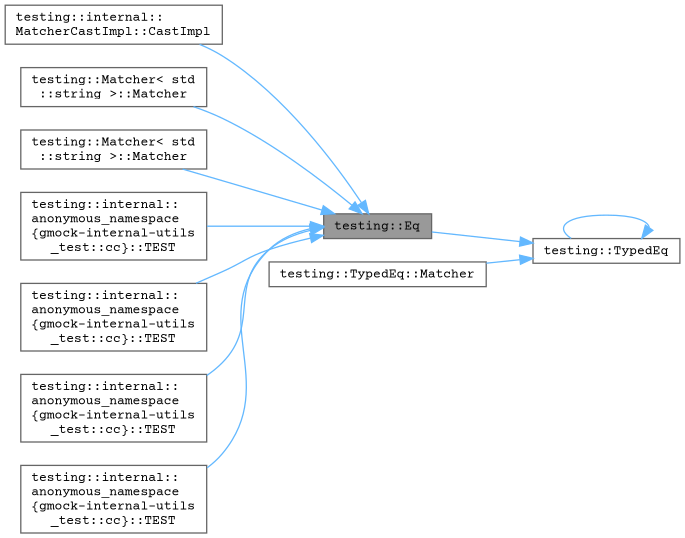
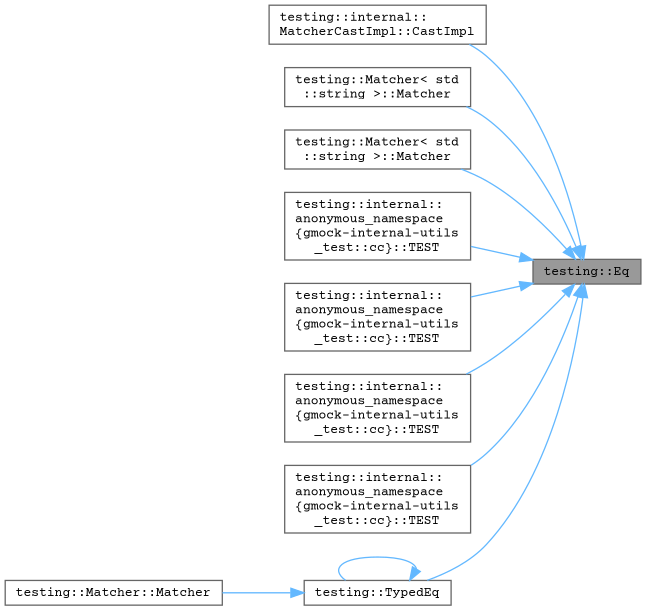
(476, 237) -> (539, 460)
(378, 274) -> (114, 593)
